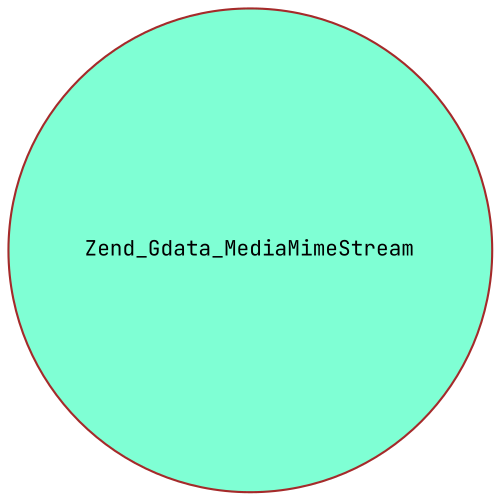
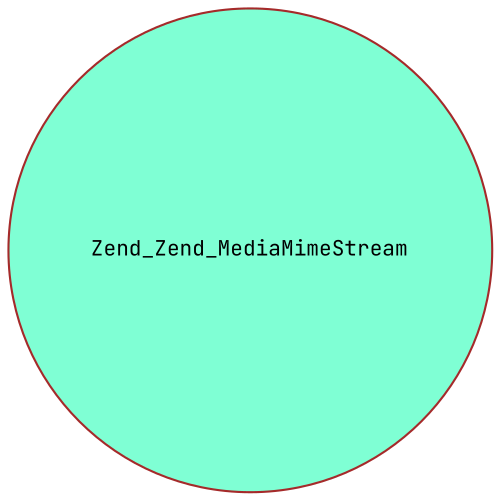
(250, 250) -> (250, 250)
